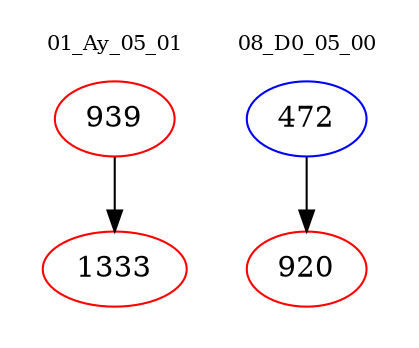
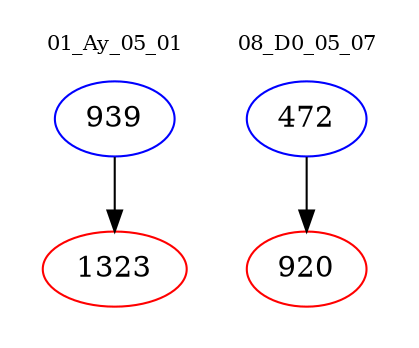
(308, 45) -> (308, 45)
(115, 119) -> (115, 119)
(115, 269) -> (115, 269)
